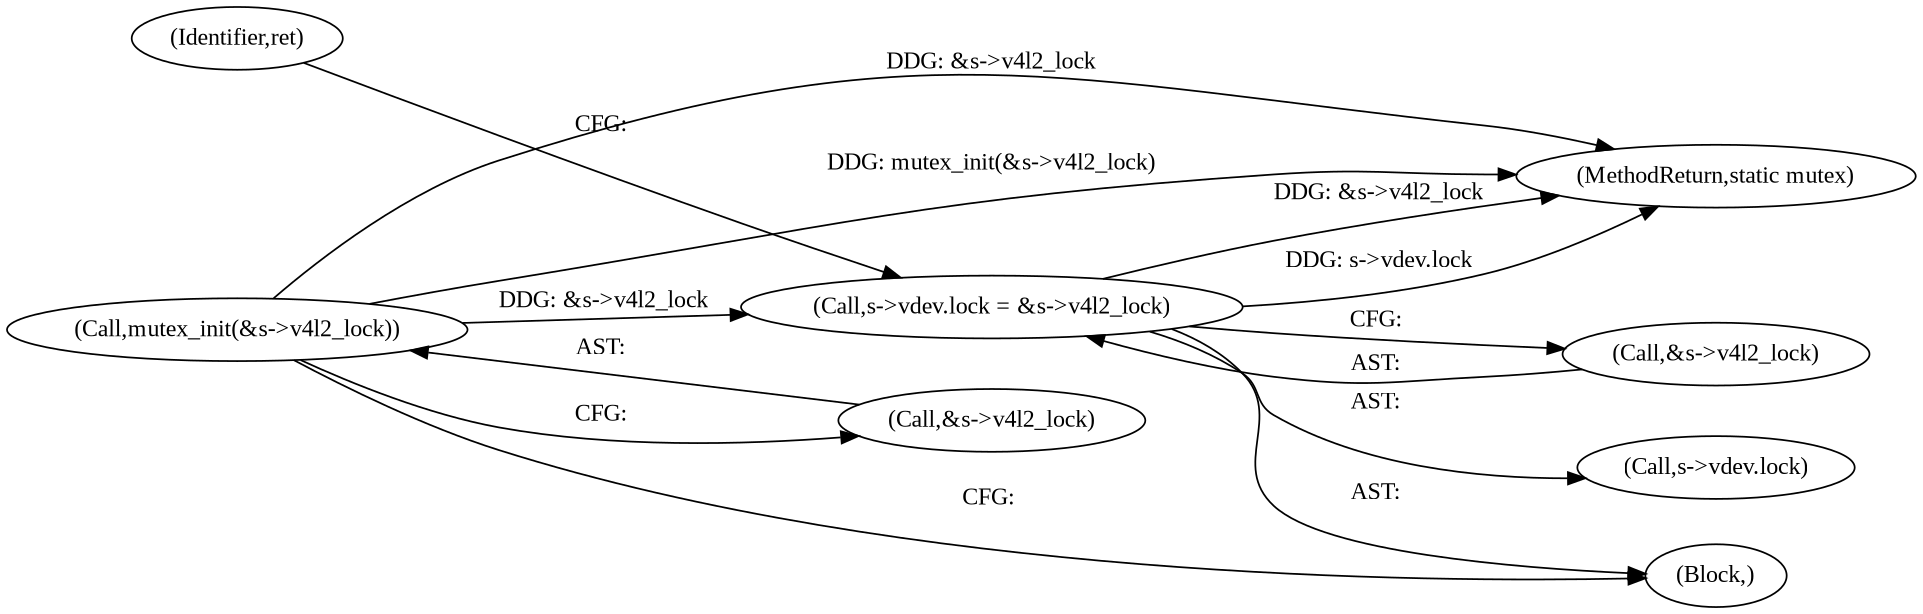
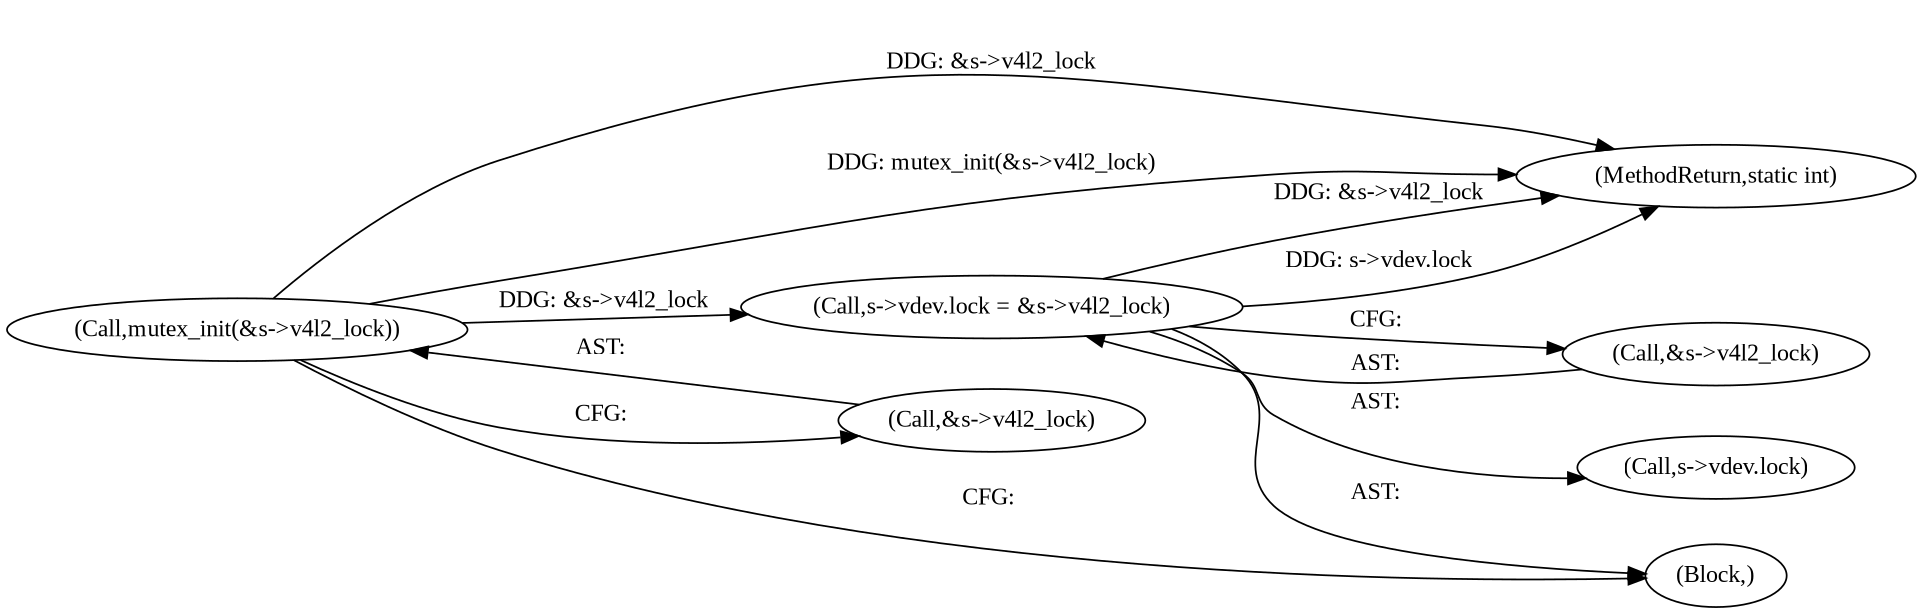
(237, 38) -> none
(1716, 176) -> (1716, 176)
